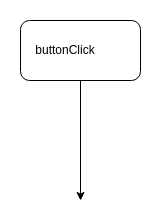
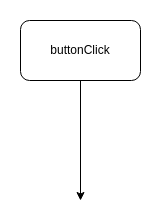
(66, 51) -> (81, 51)
